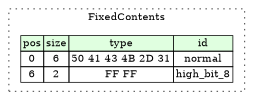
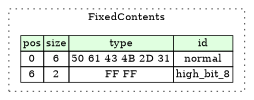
(121, 59) -> (121, 59)
